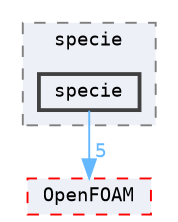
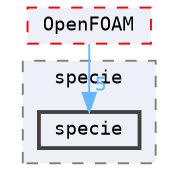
(89, 137) -> (89, 73)
